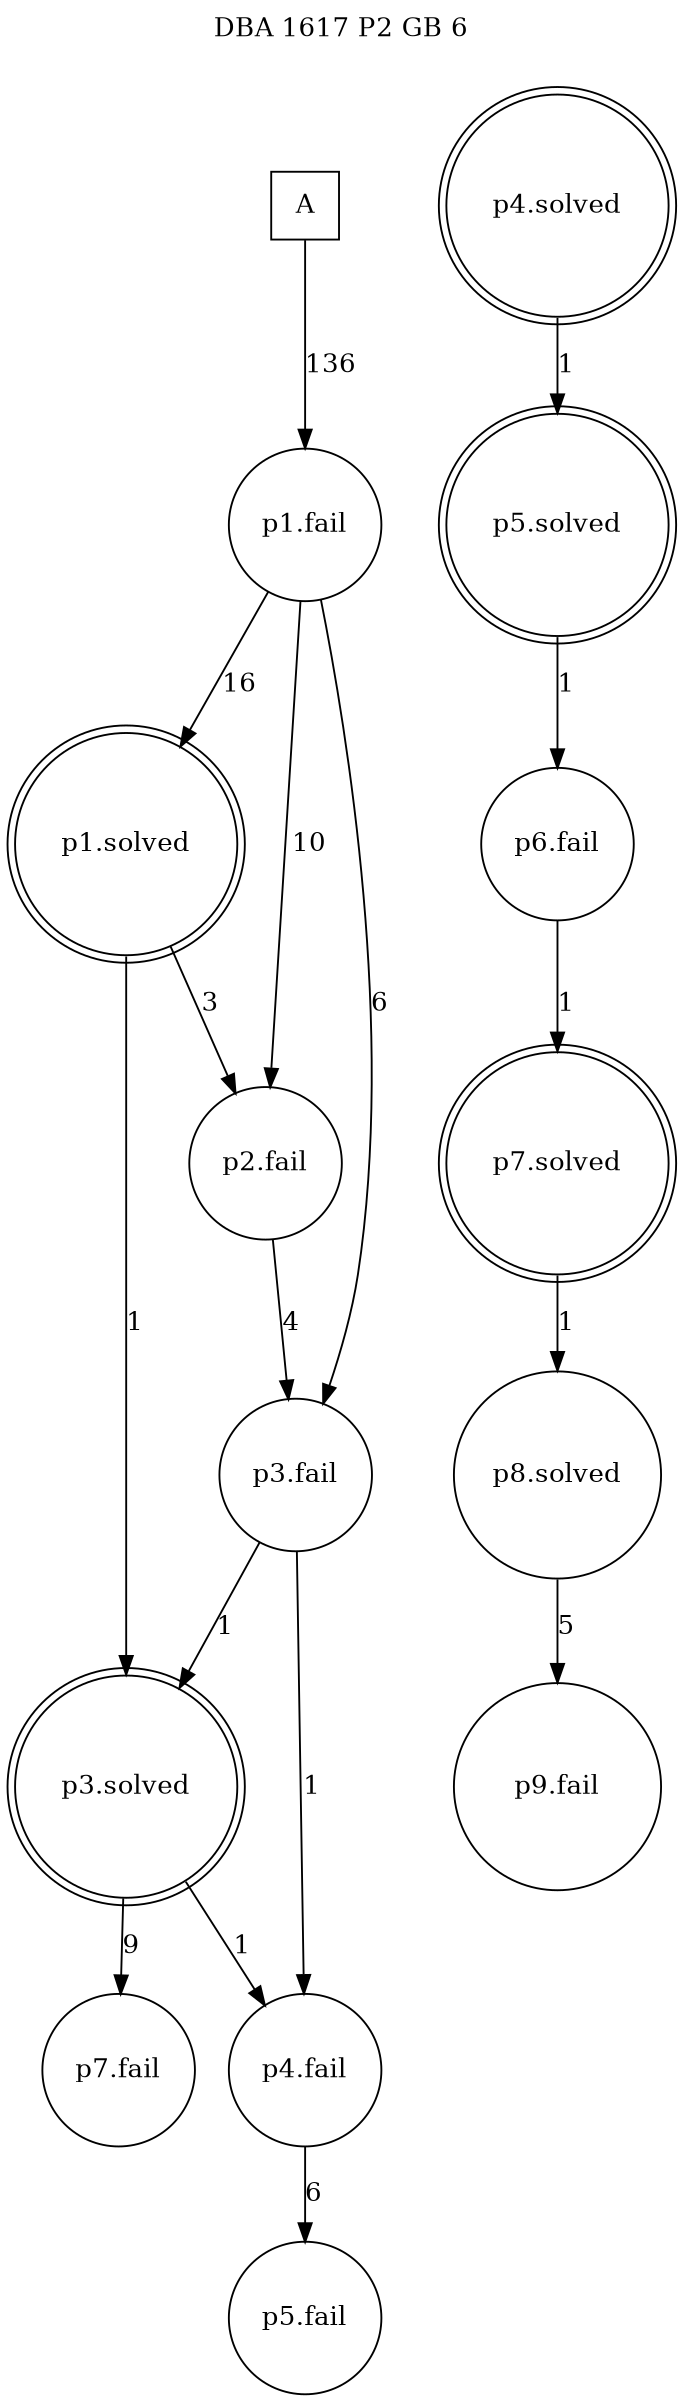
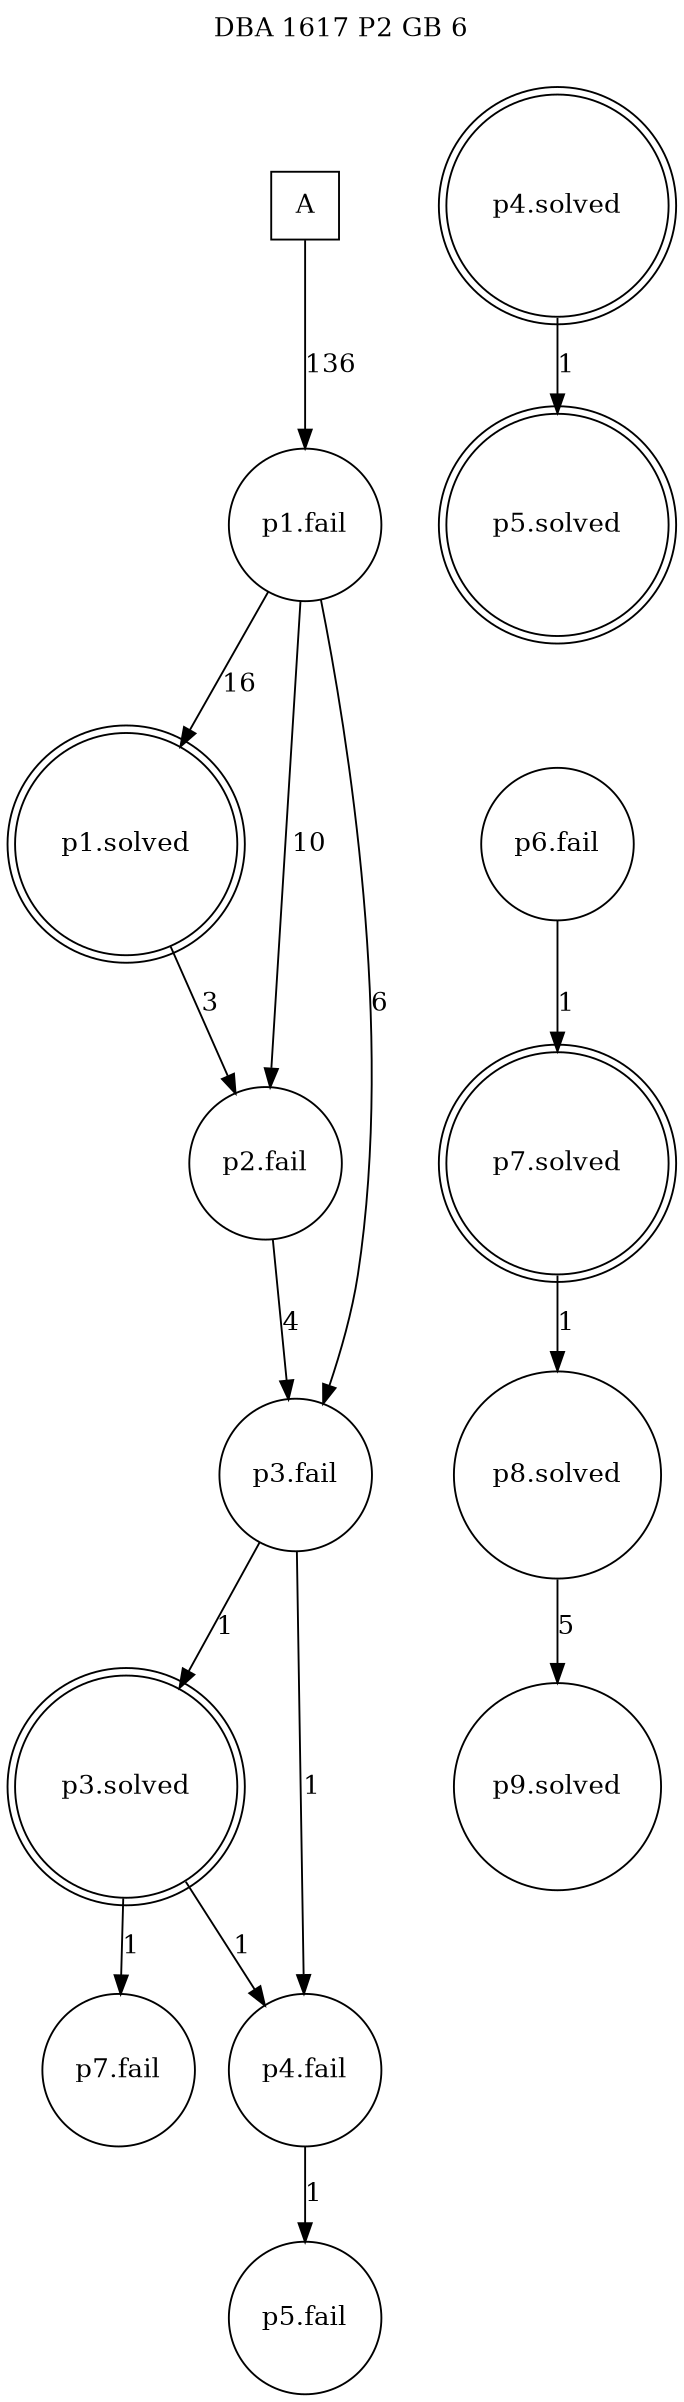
(557, 693) -> none
(126, 1306) -> none
(557, 1787) -> (557, 1787)
(132, 1946) -> (132, 1946)
(315, 2194) -> (315, 2194)
